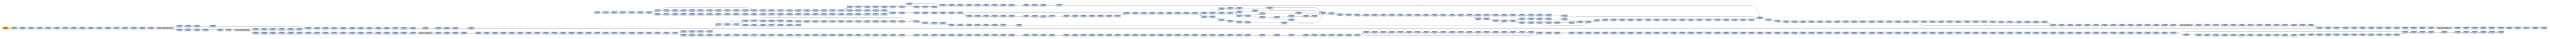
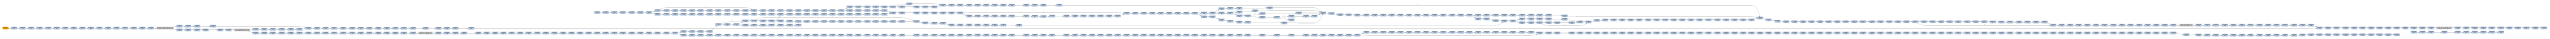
(2405, 32) -> none
